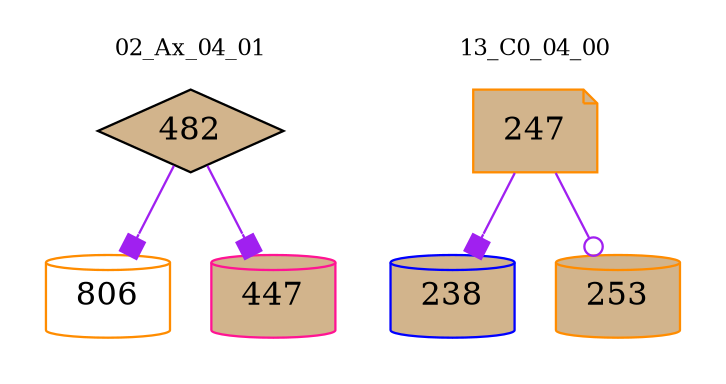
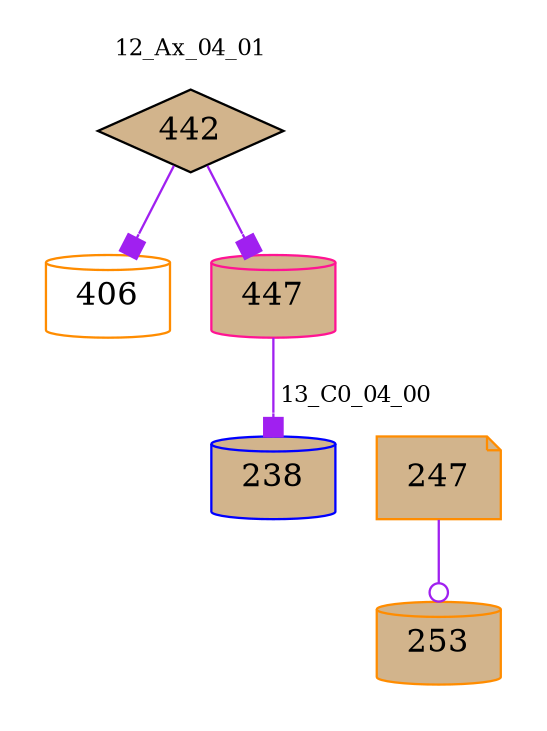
(191, 49) -> (191, 49)
(191, 131) -> (191, 131)
(499, 203) -> (273, 388)
(108, 296) -> (108, 296)
